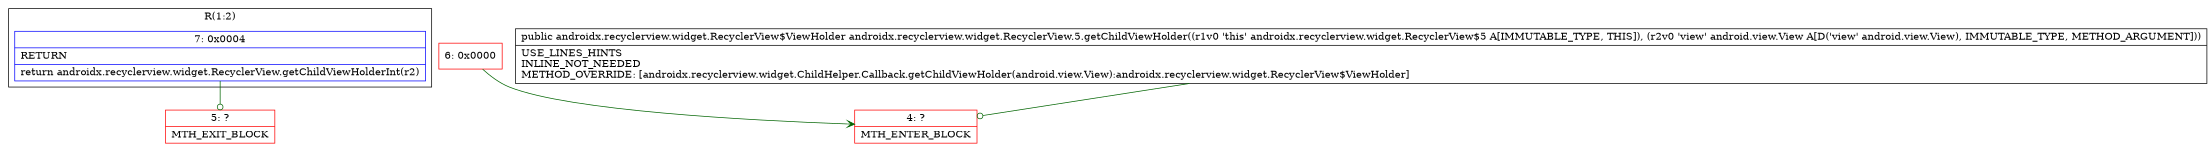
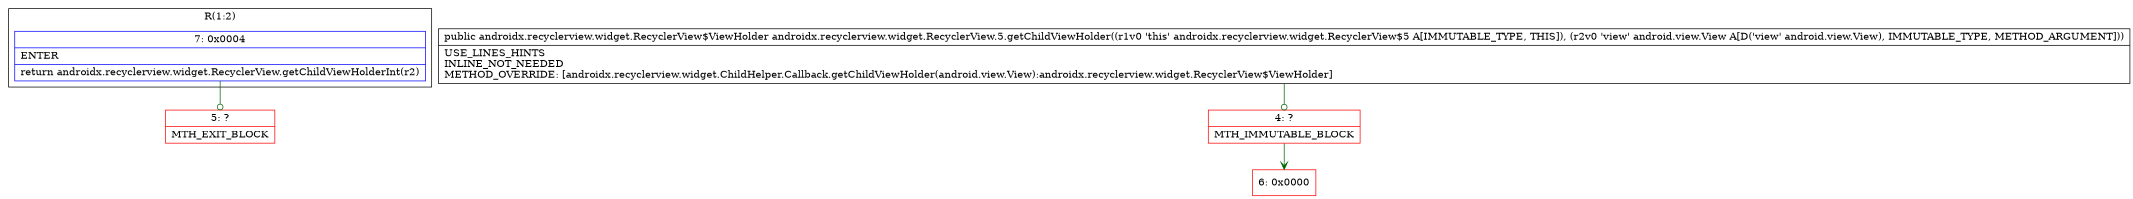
(44, 56) -> (40, 56)
(661, 113) -> (1284, 153)
(916, 135) -> (1284, 135)
